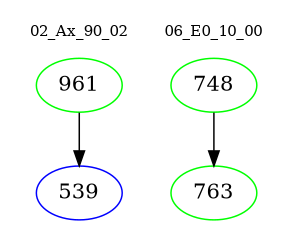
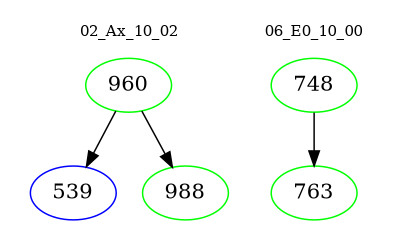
(79, 32) -> (129, 32)
(79, 85) -> (129, 85)
none -> (185, 193)
